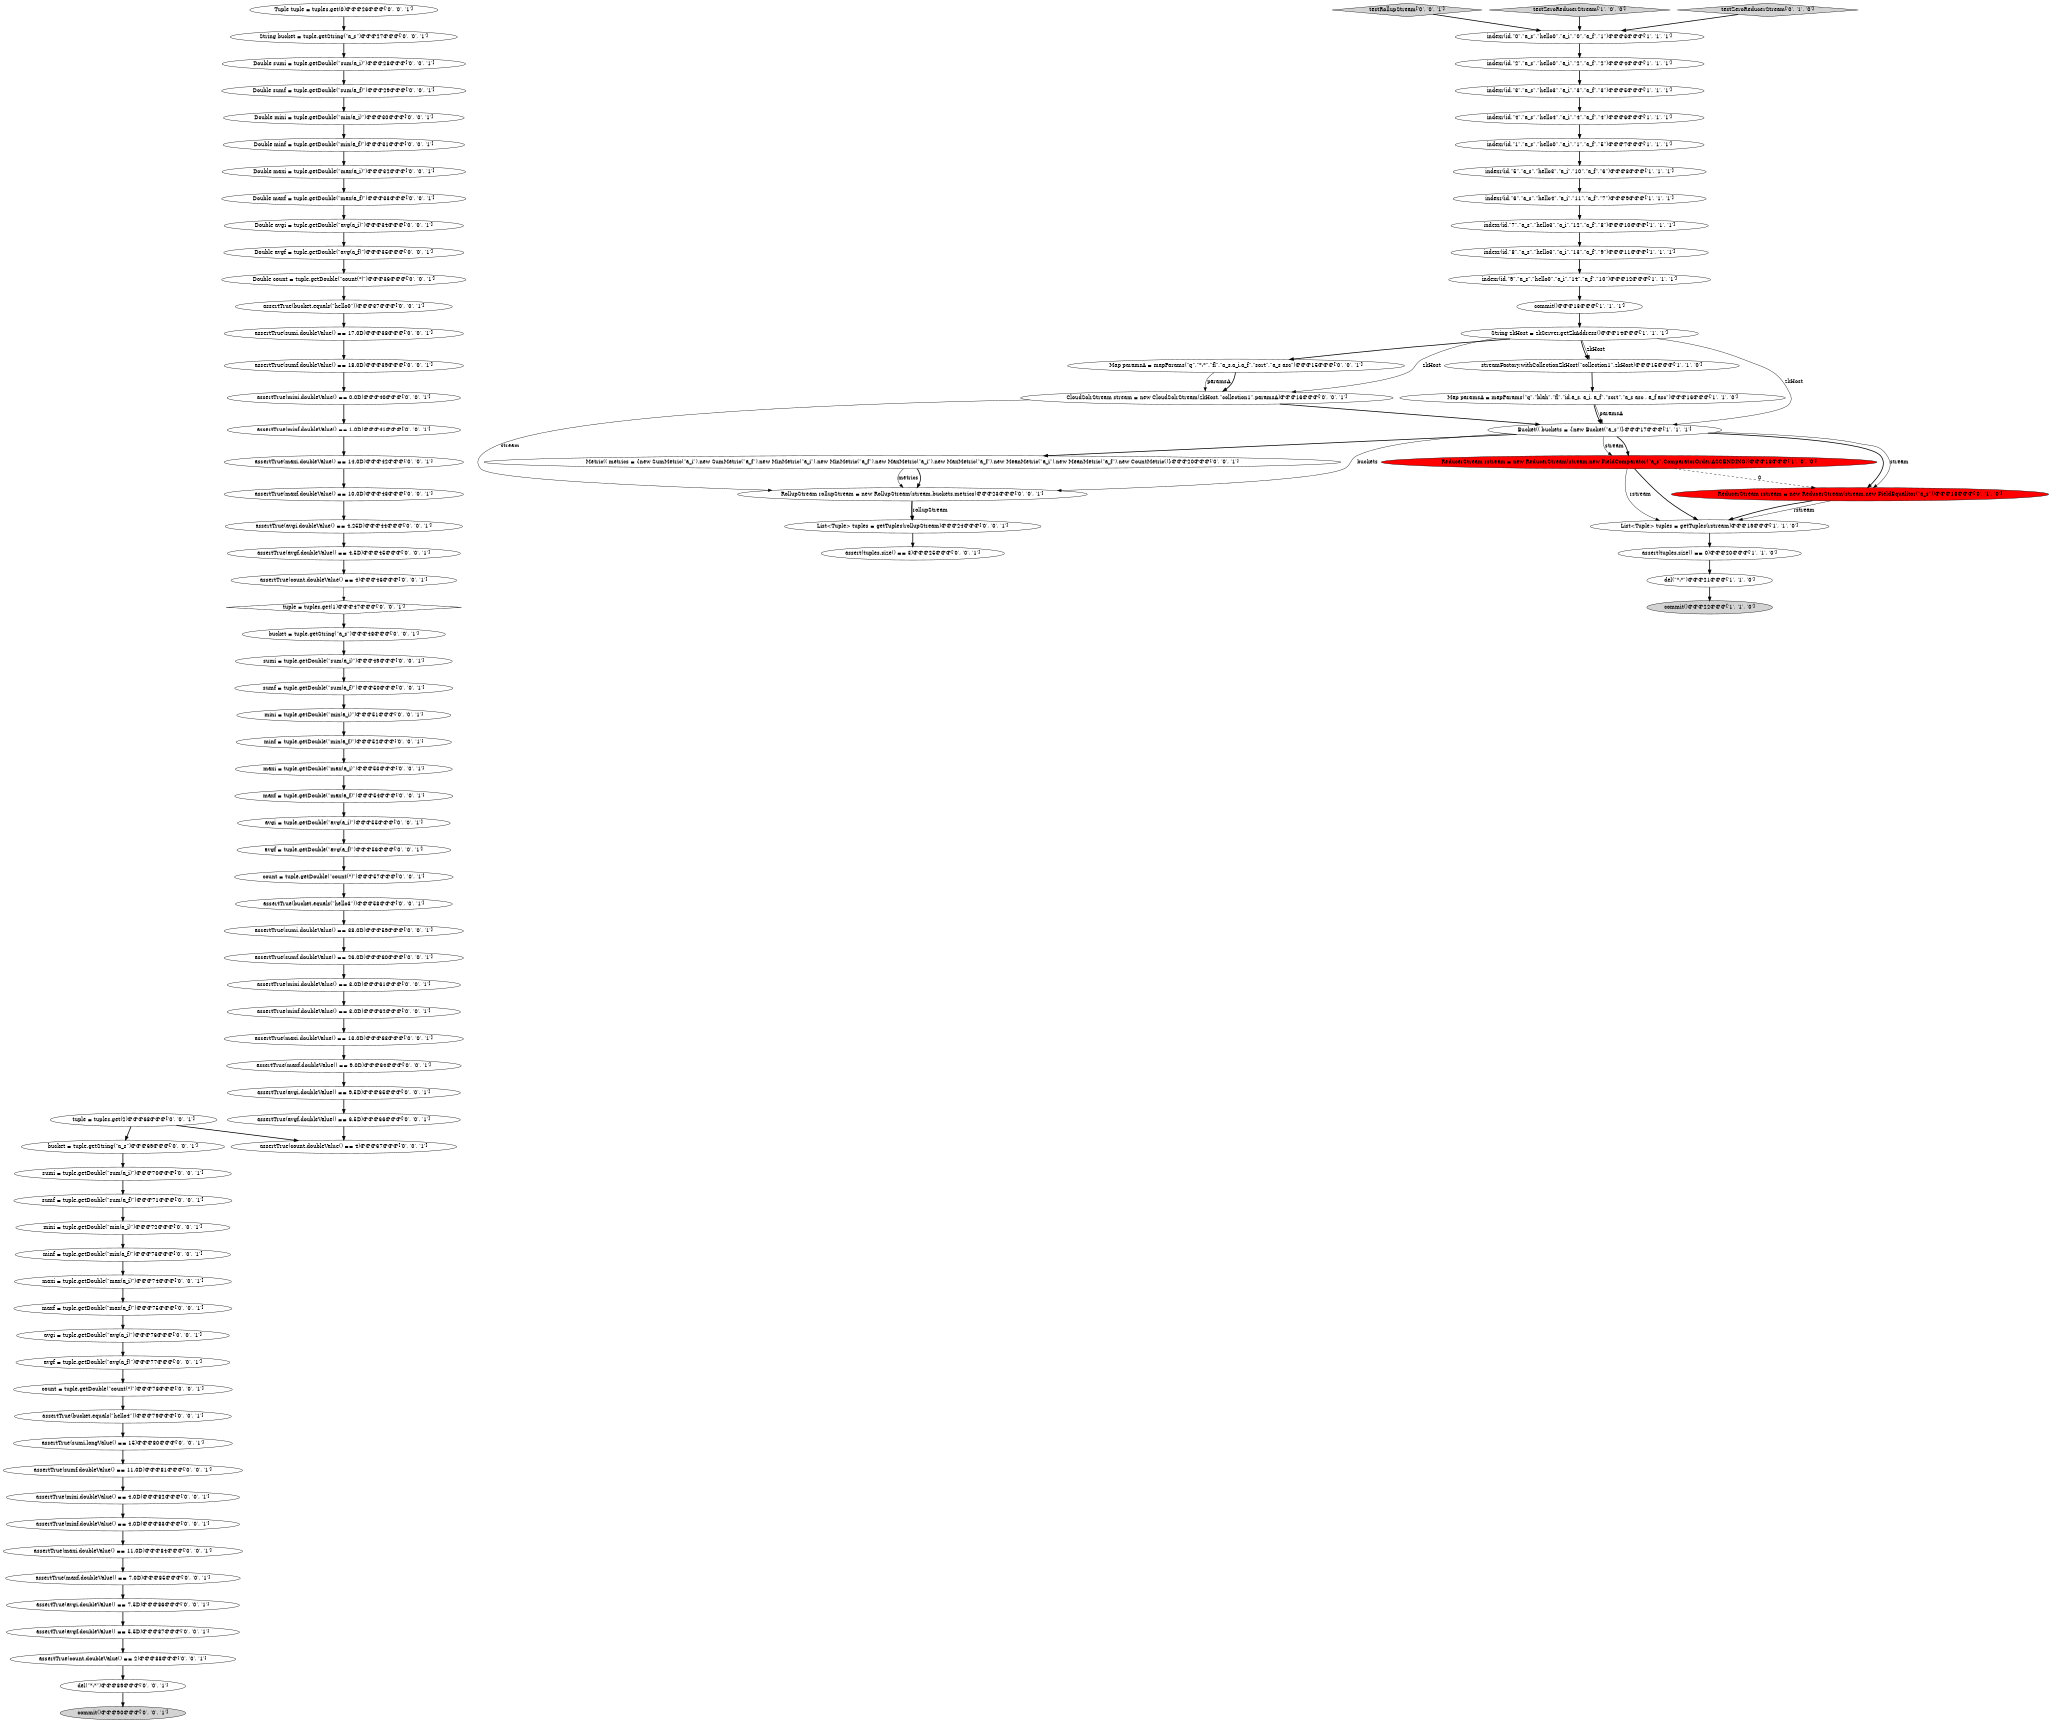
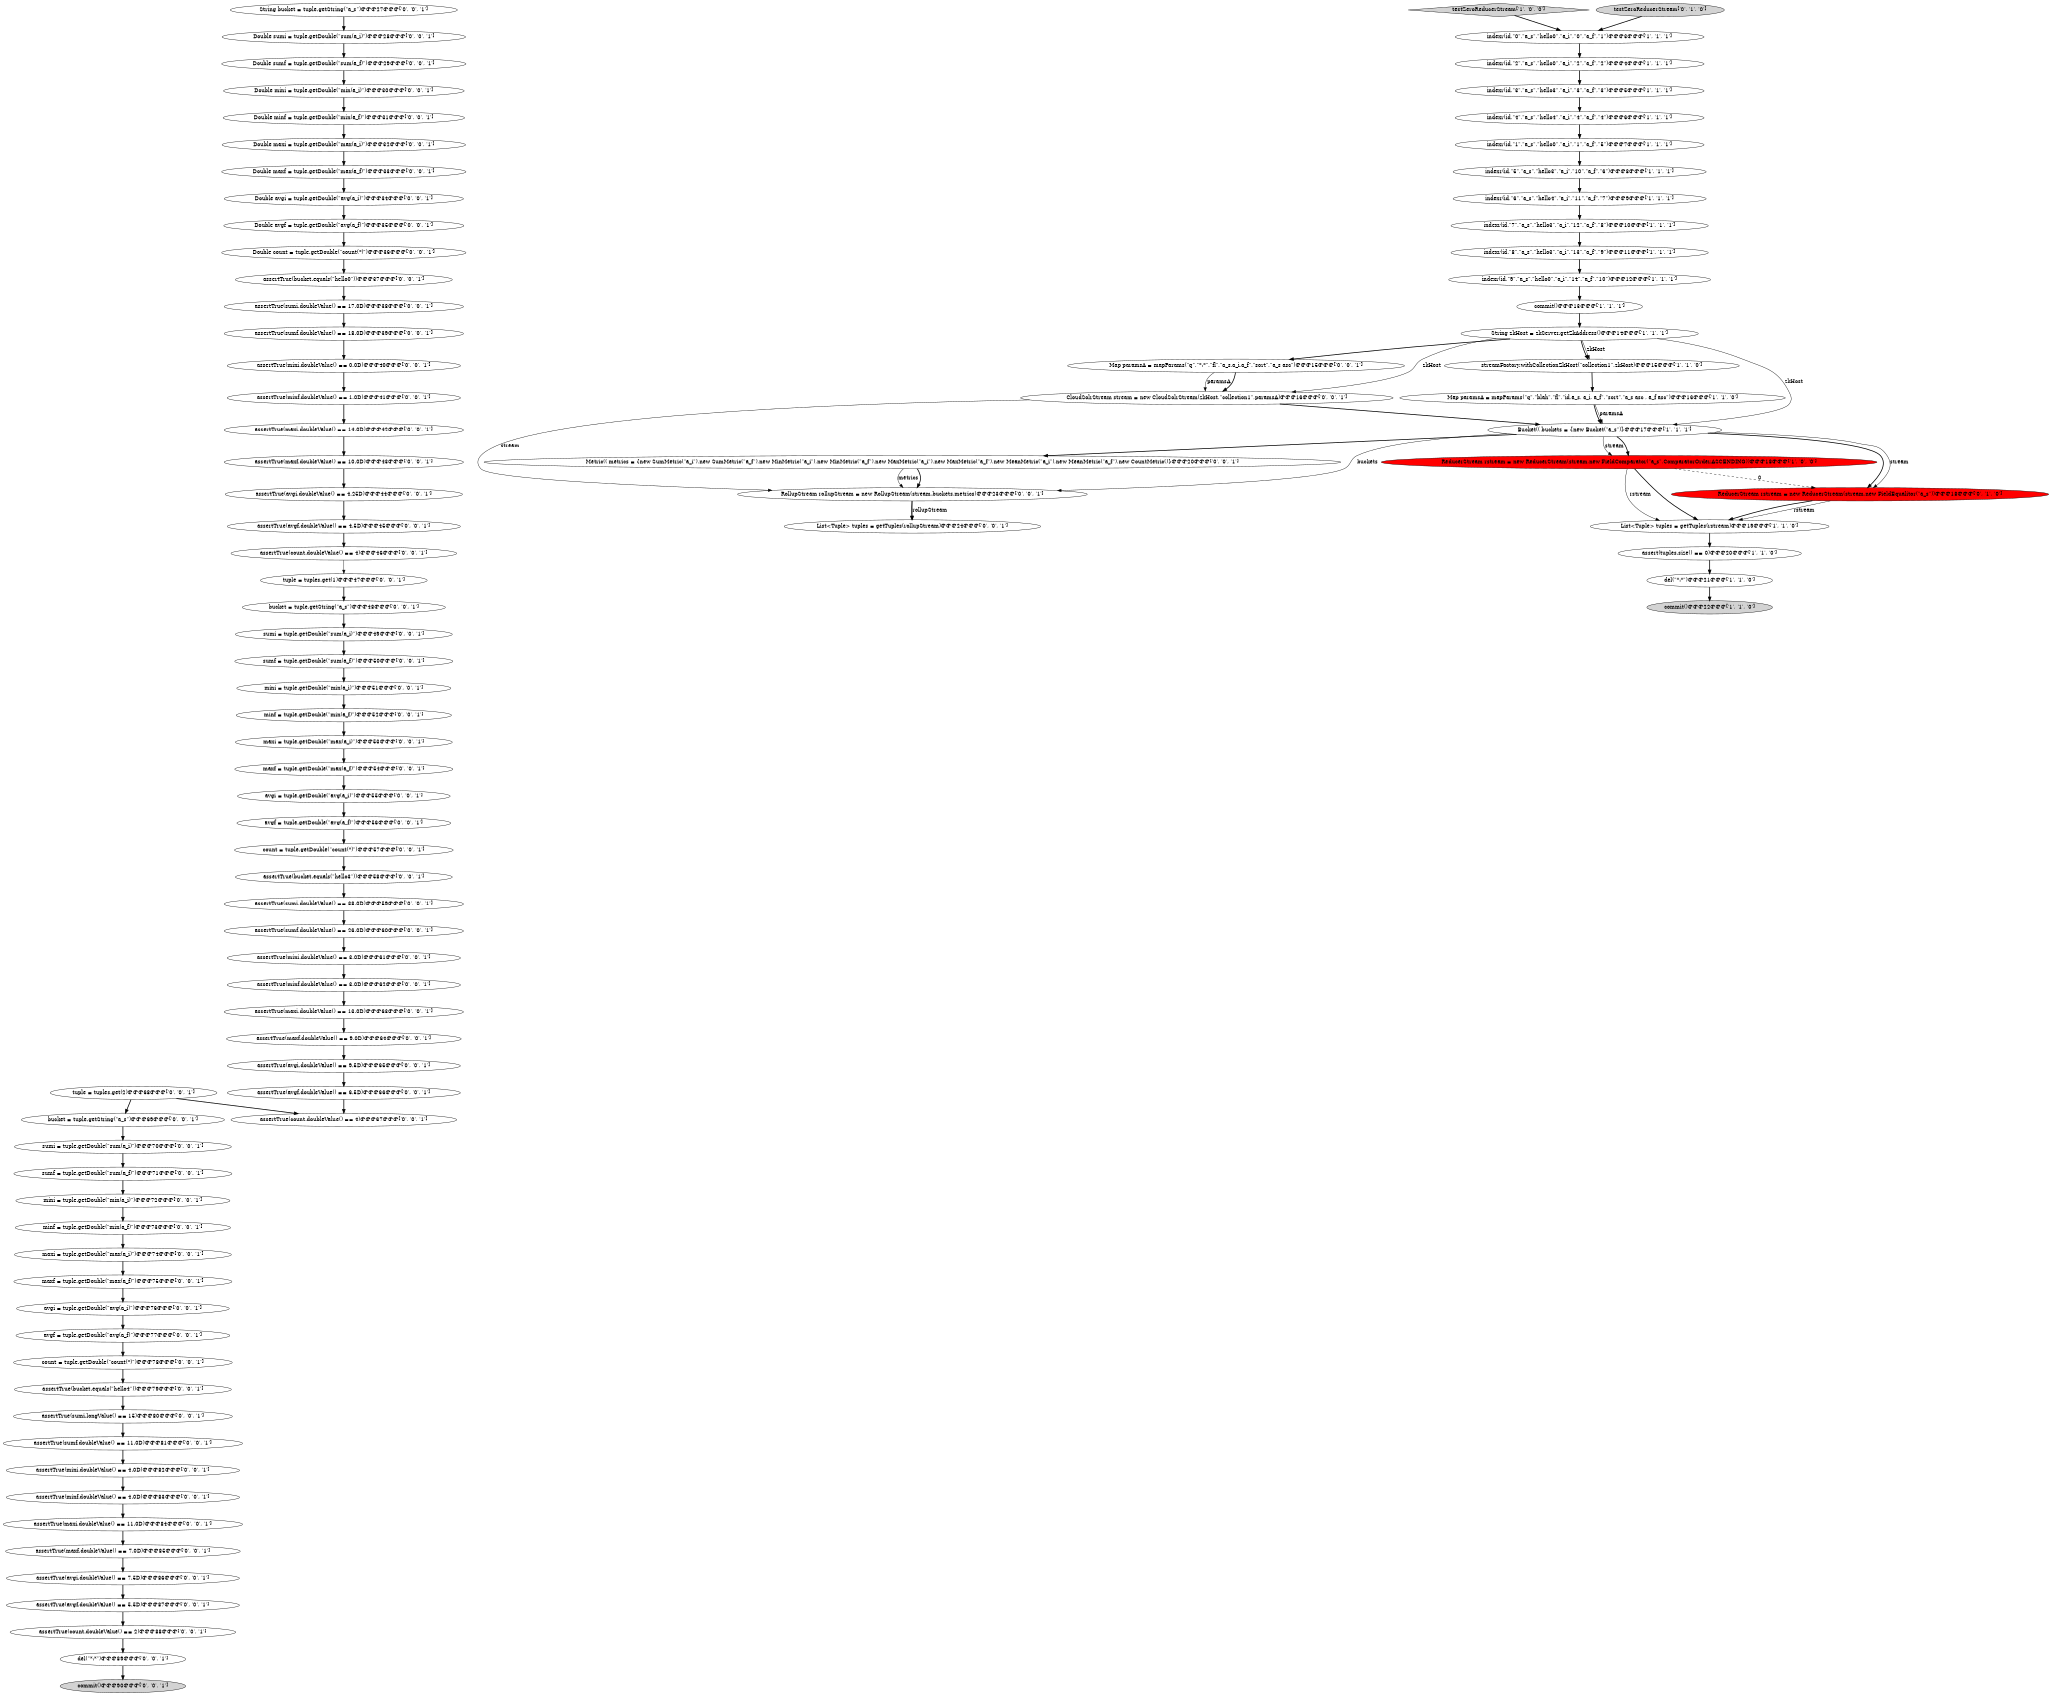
(344, 10) -> none
(1407, 10) -> none
(1768, 10) -> (1660, 10)
(913, 553) -> none
(344, 607) -> (344, 580)
